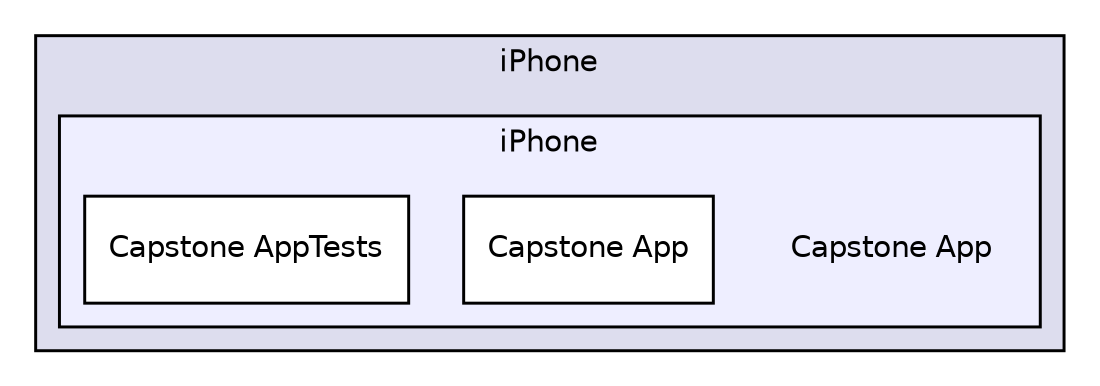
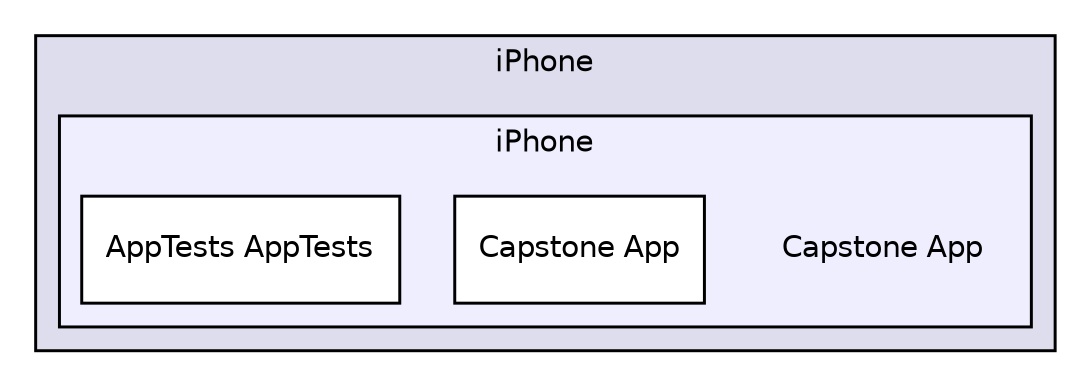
(247, 250) -> (241, 250)
